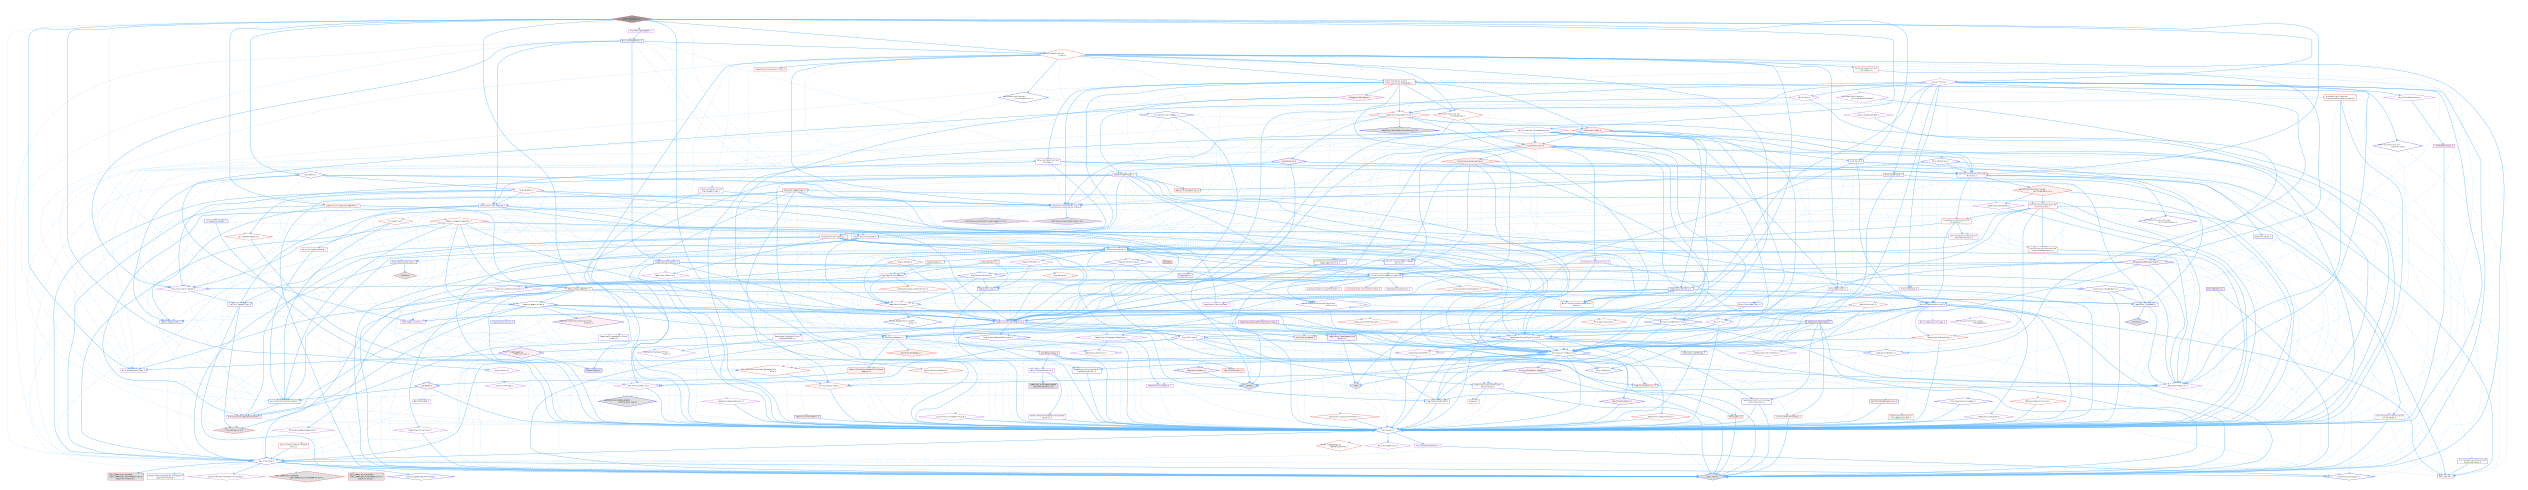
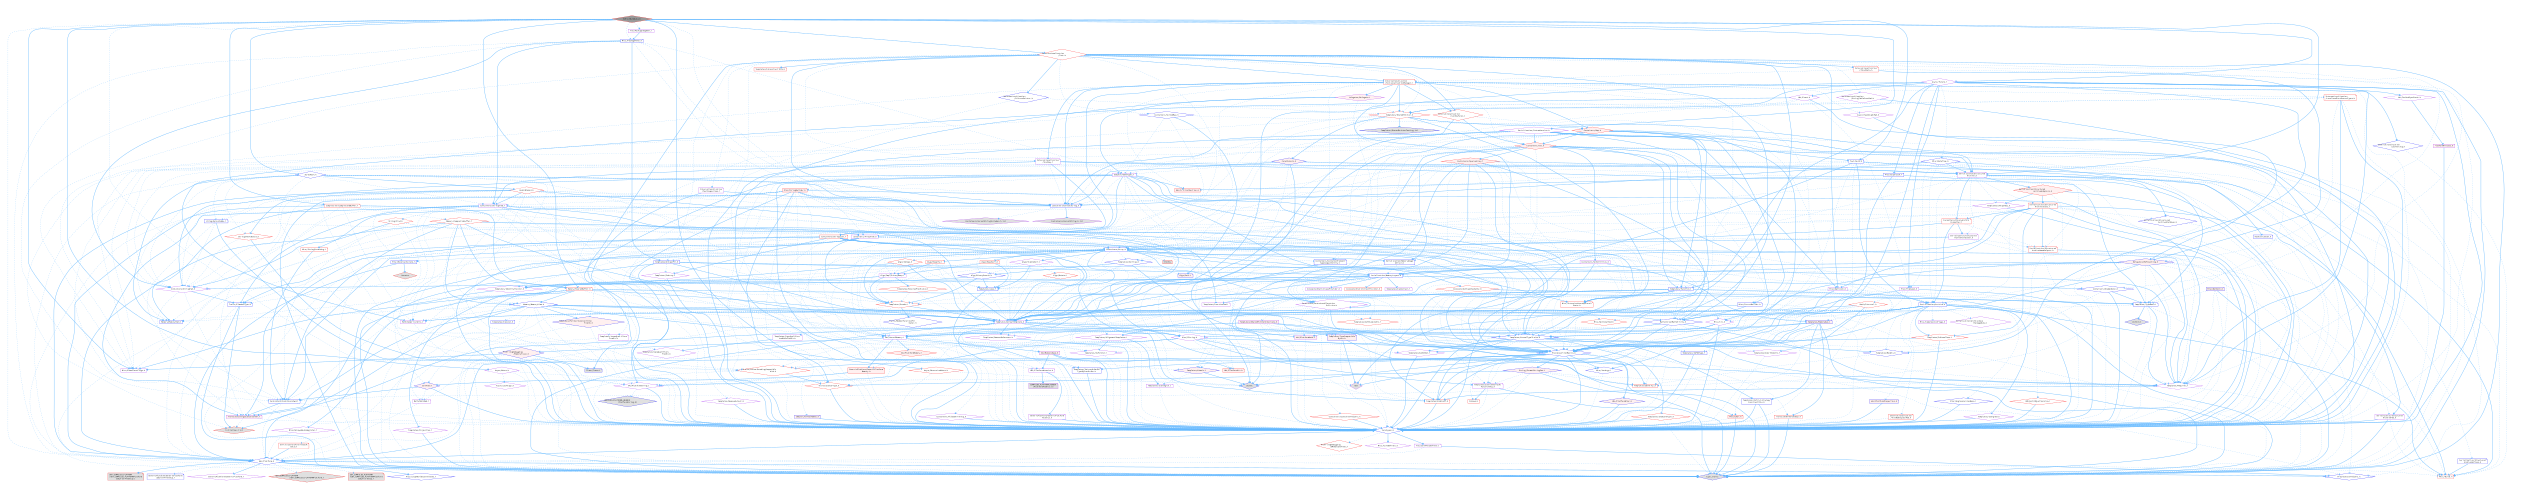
(841, 48) -> none
(1375, 232) -> (1375, 232)
(302, 290) -> (302, 290)
(998, 337) -> (998, 337)
